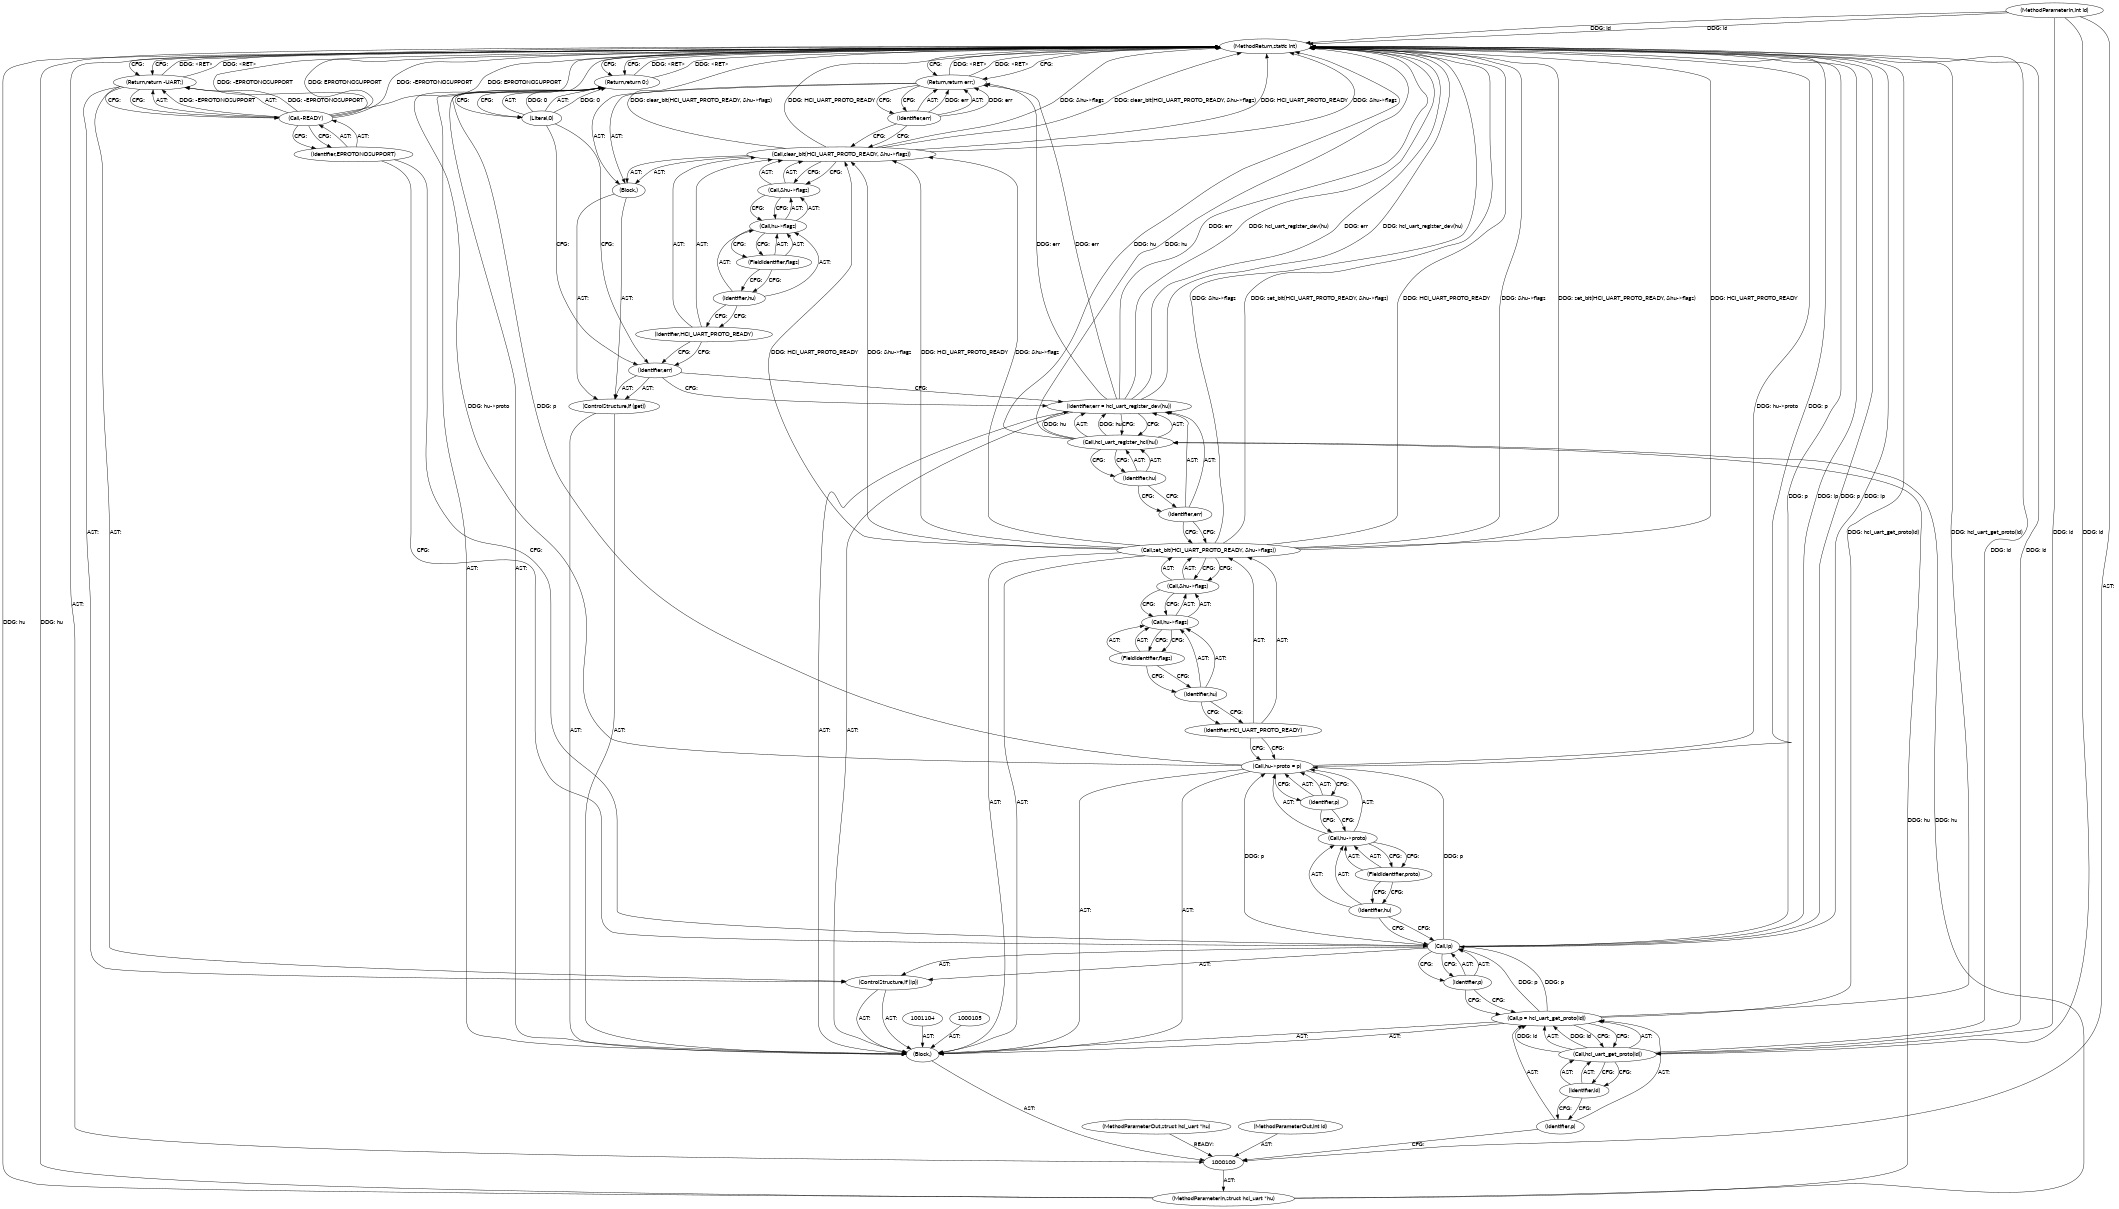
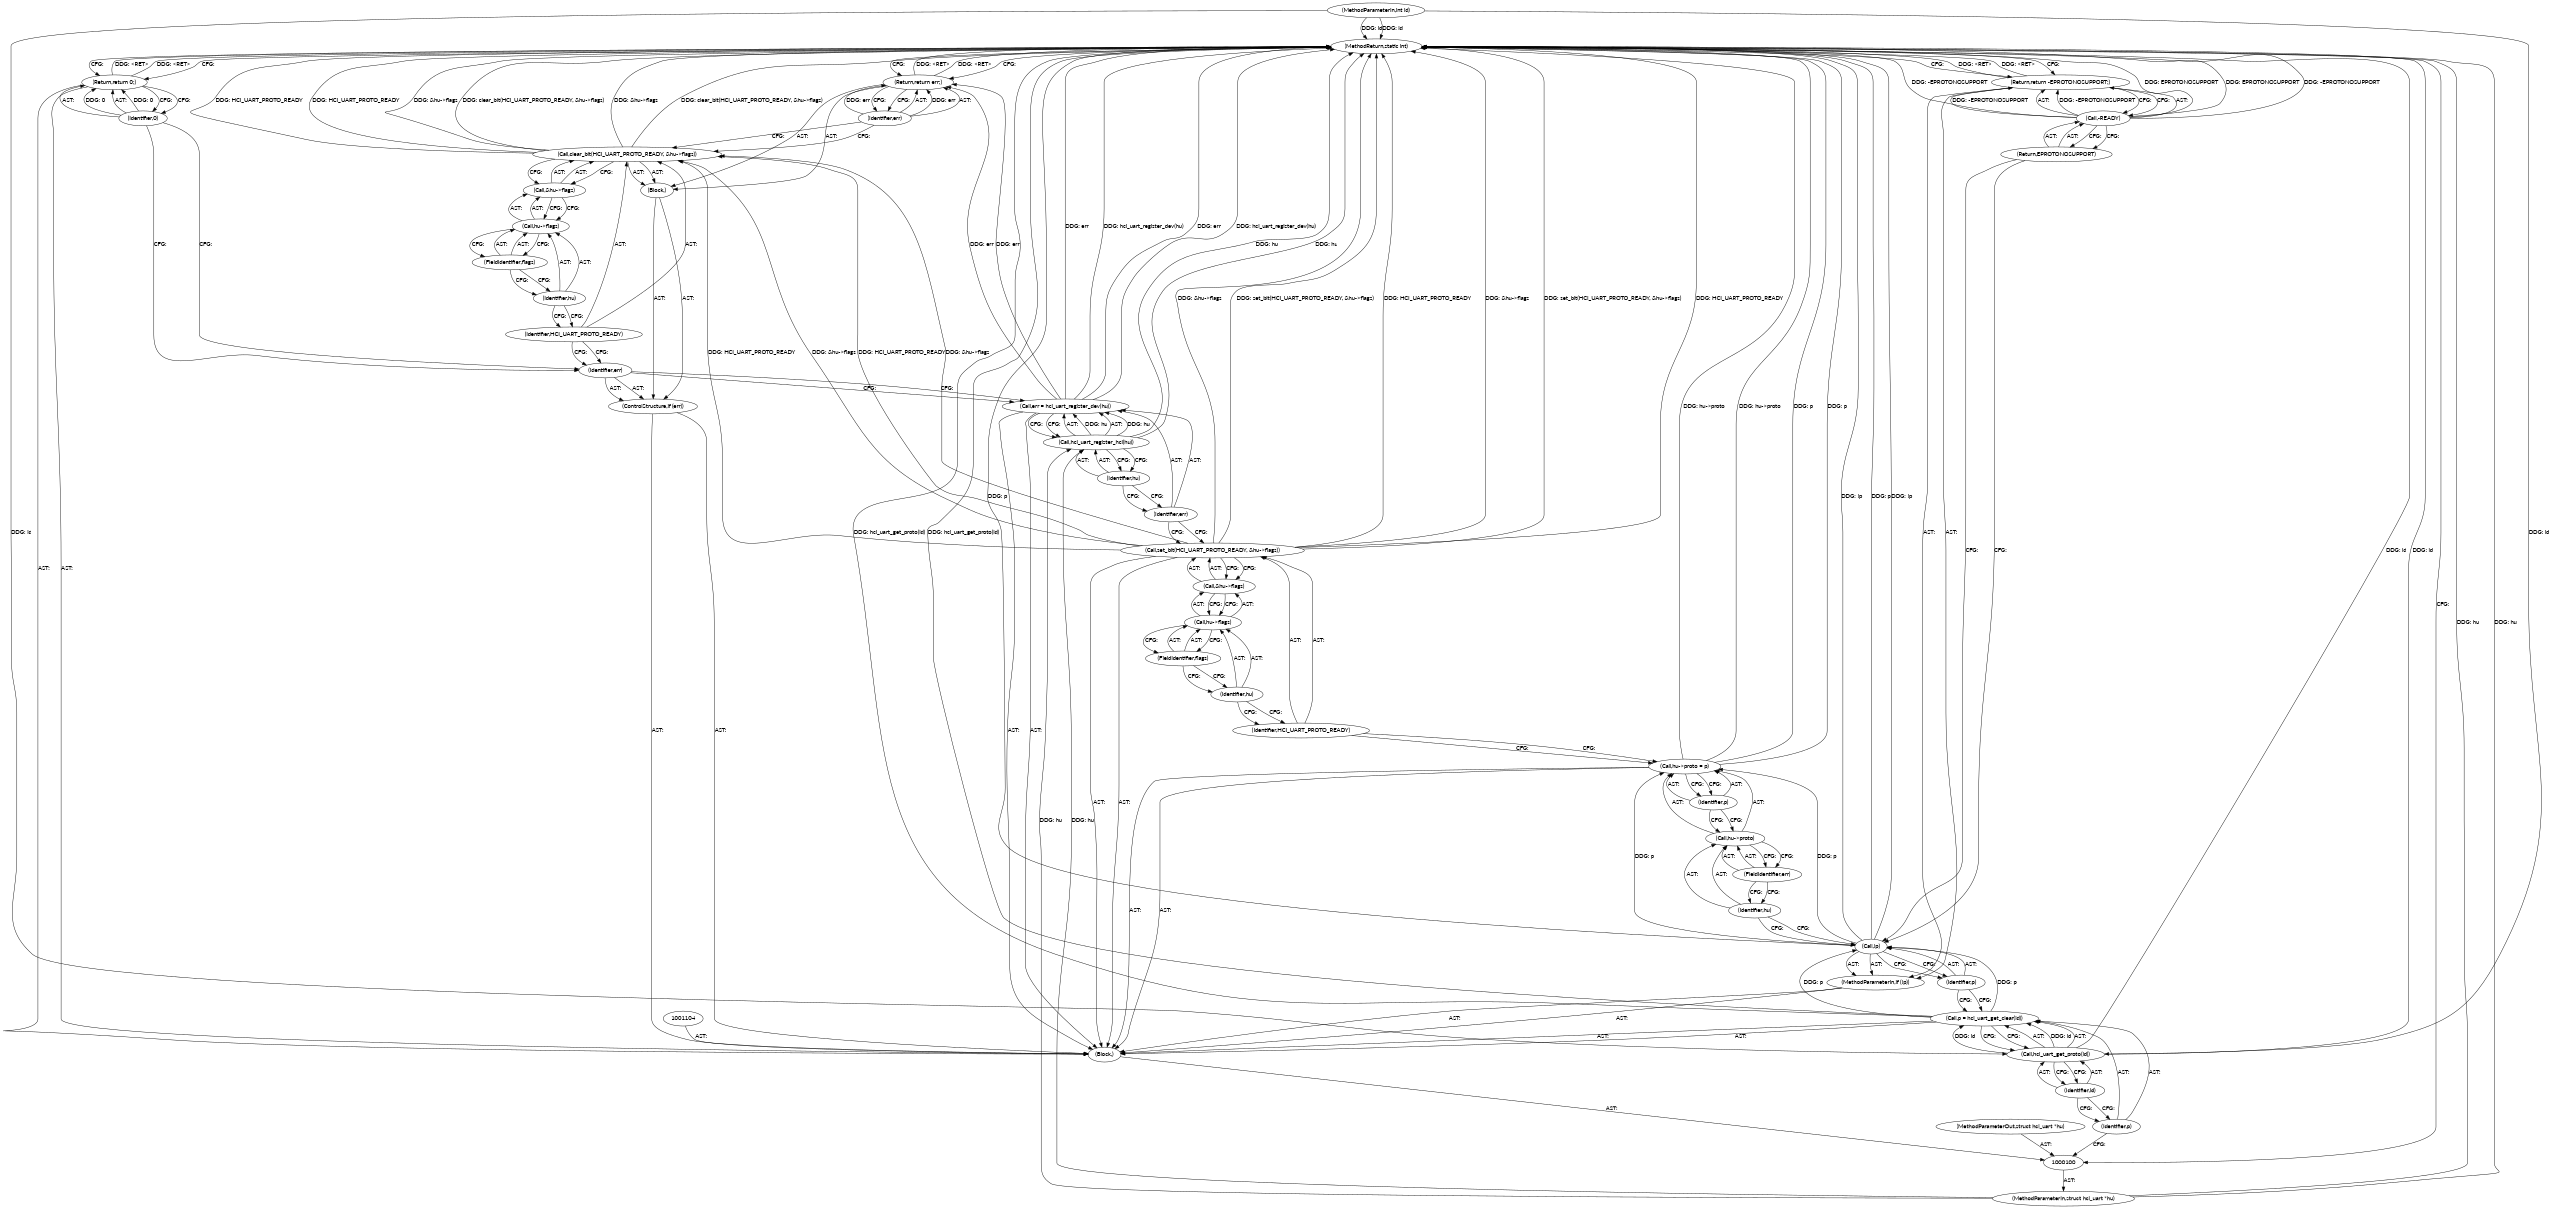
(155, 82) -> (2061, 82)
(542, 118) -> (143, 118)
(353, 154) -> (2056, 154)
(614, 406) -> (653, 406)
(1119, 406) -> (1066, 406)
(79, 604) -> (2444, 604)
(1394, 875) -> (1767, 875)
(2101, 952) -> none
(889, 983) -> (1876, 983)
(970, 1019) -> none
(1547, 1019) -> (1984, 1019)
(1291, 1127) -> none
(1205, 1145) -> (2047, 1145)
